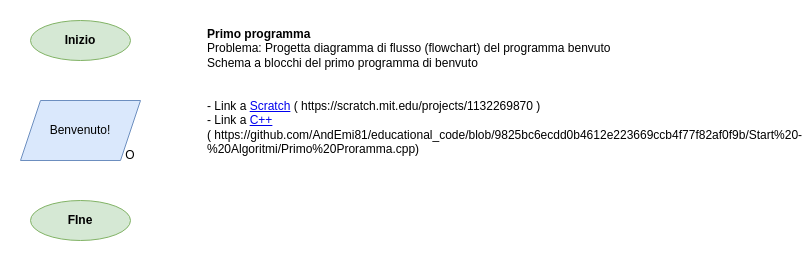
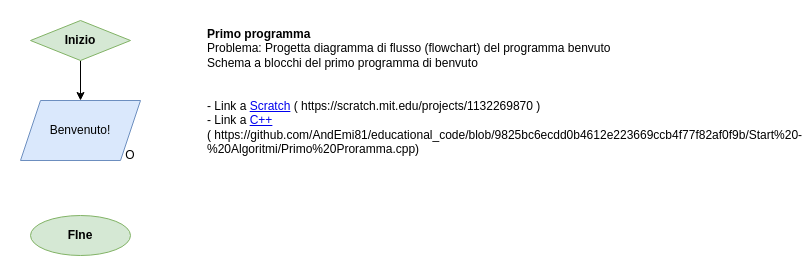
(81, 41) -> (81, 41)
none -> (81, 77)
(81, 221) -> (81, 236)
